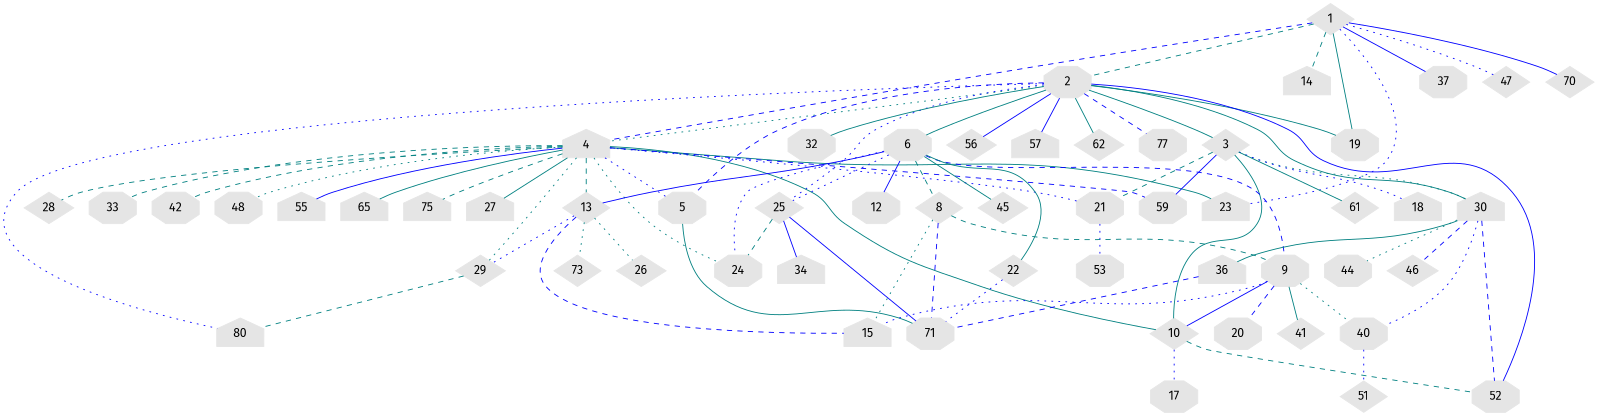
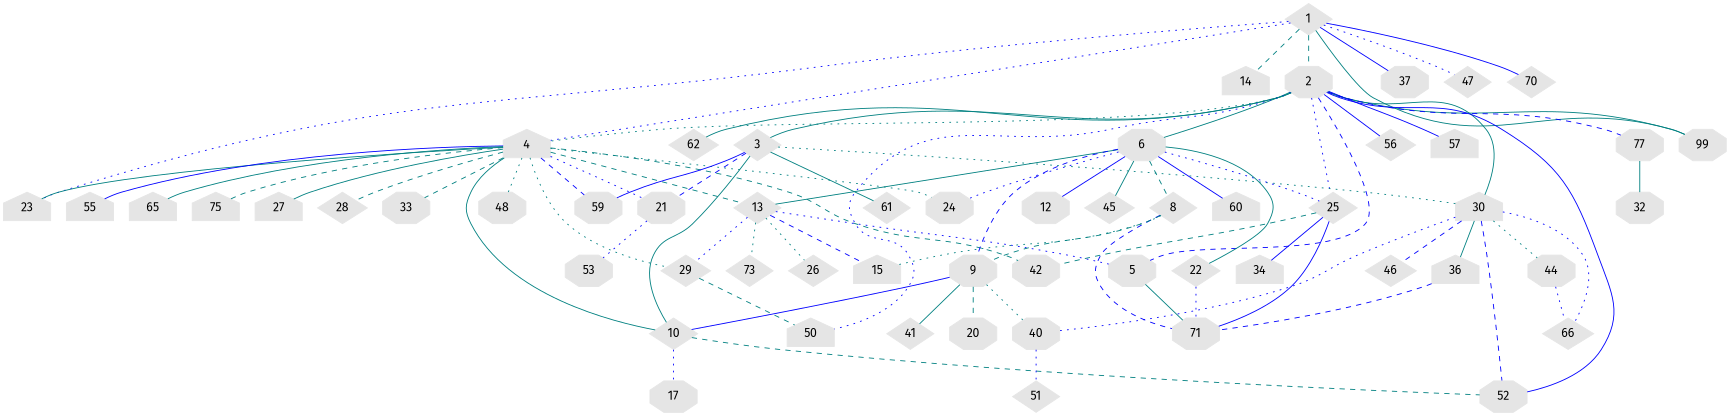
(961, 79) -> (921, 82)
(883, 119) -> (1640, 177)
(1355, 145) -> (1703, 145)
(1166, 175) -> (709, 177)
(635, 177) -> (943, 236)
(743, 177) -> (947, 177)
none -> (1236, 208)
(1418, 208) -> none
(760, 237) -> (1188, 239)
(1262, 302) -> (973, 302)
(1104, 303) -> none
(240, 334) -> (811, 334)
none -> (1568, 334)
